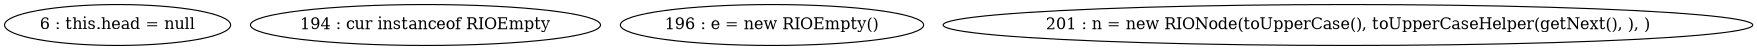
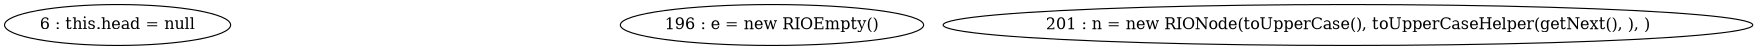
(425, 25) -> none
